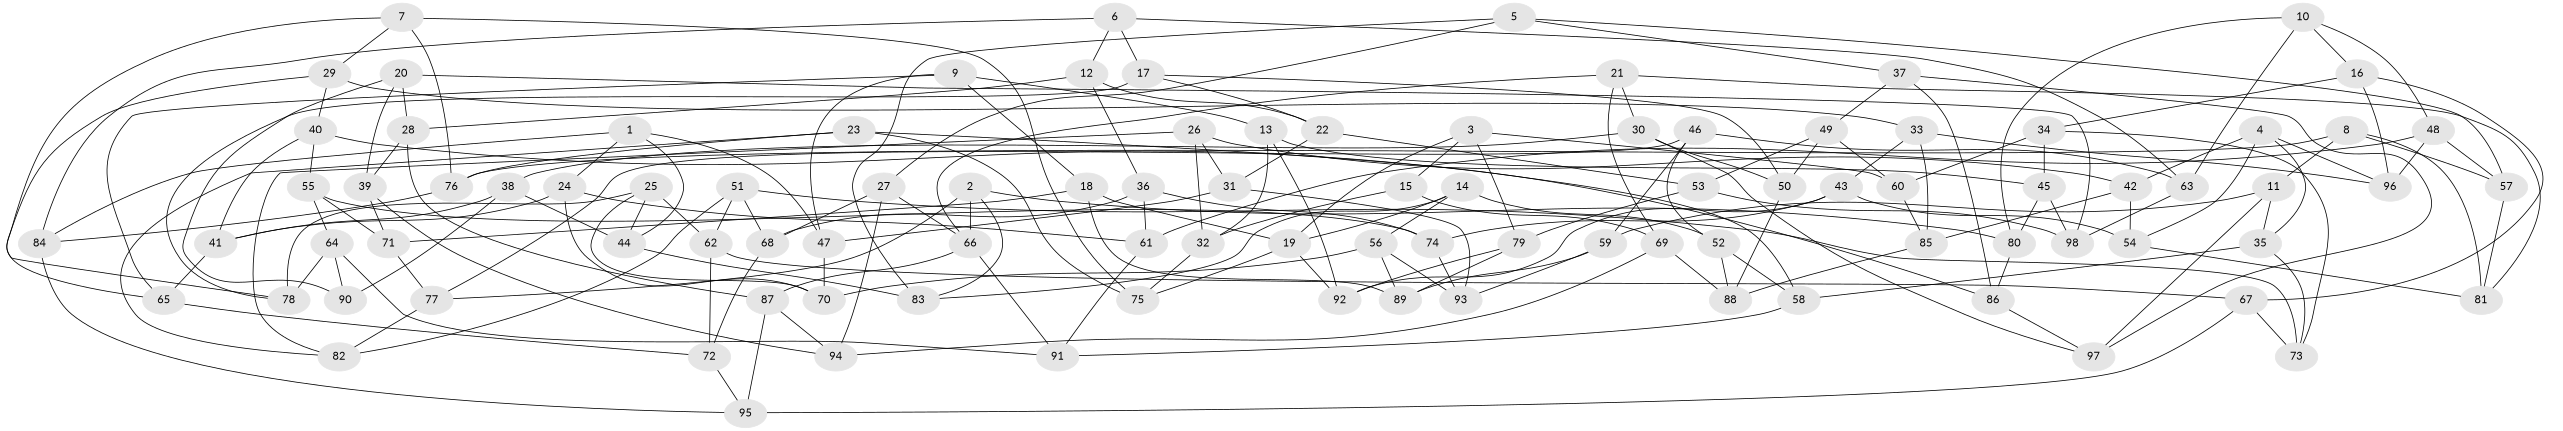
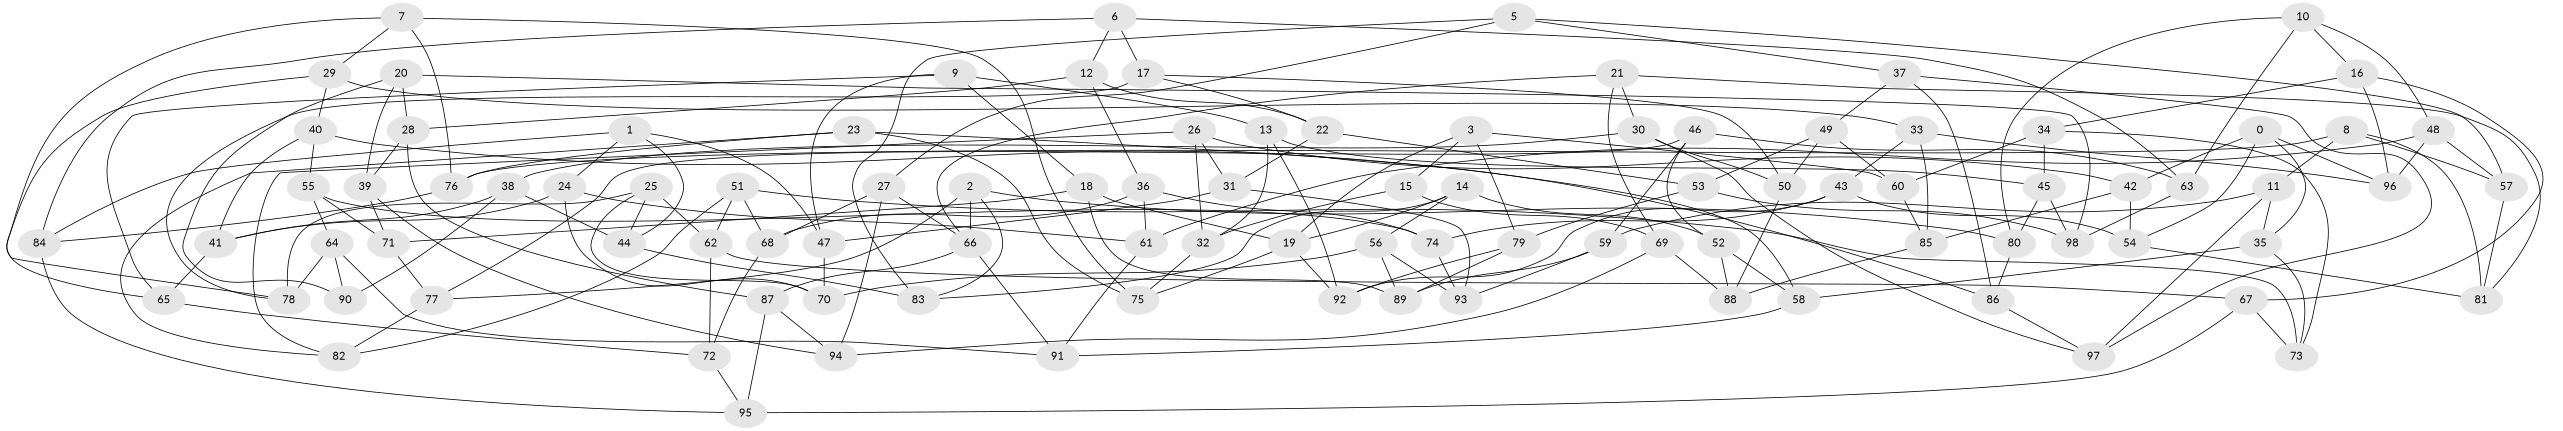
(2260, 130) -> (2260, 130)
